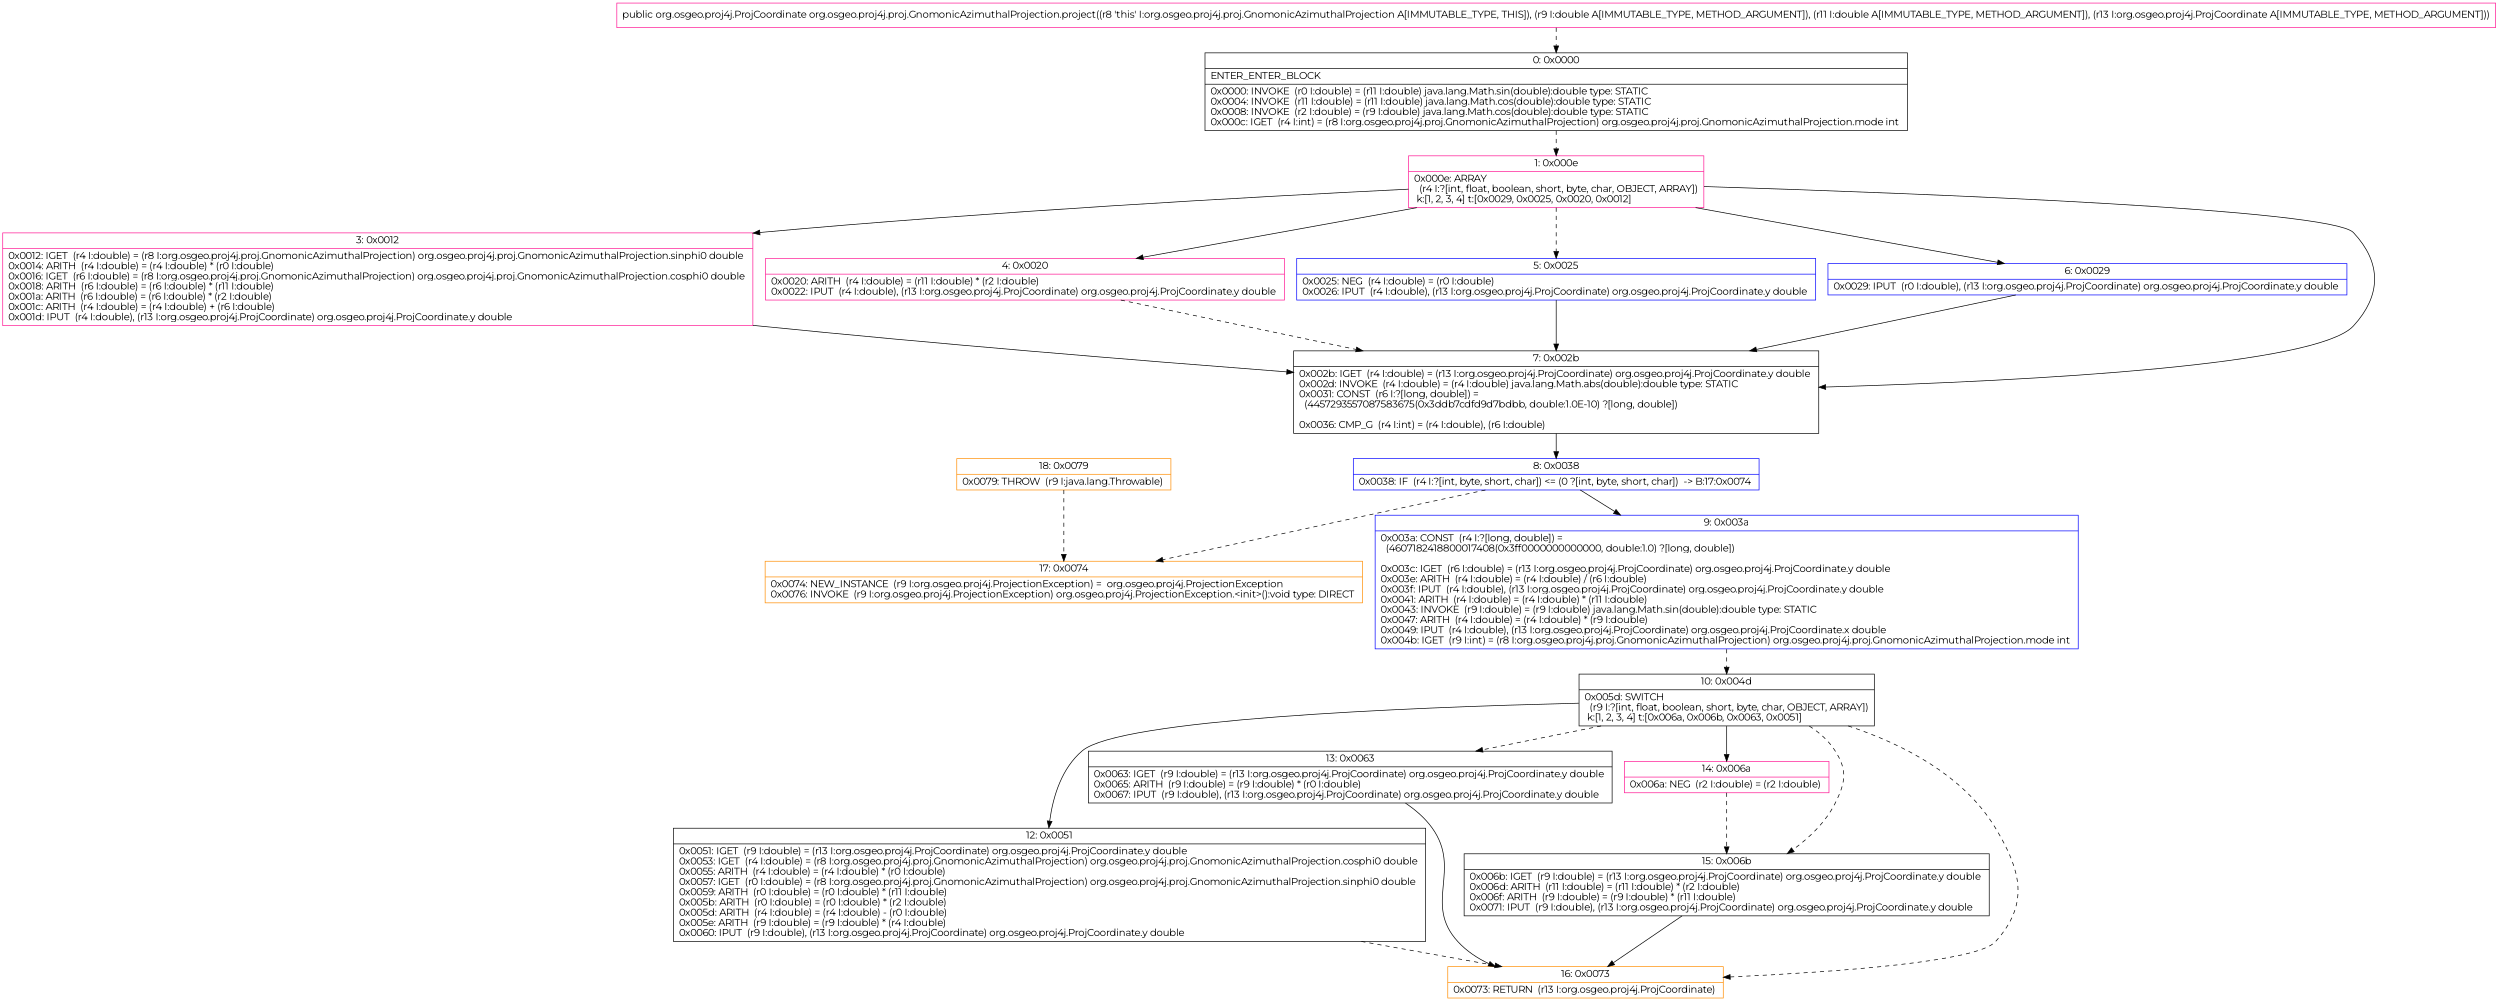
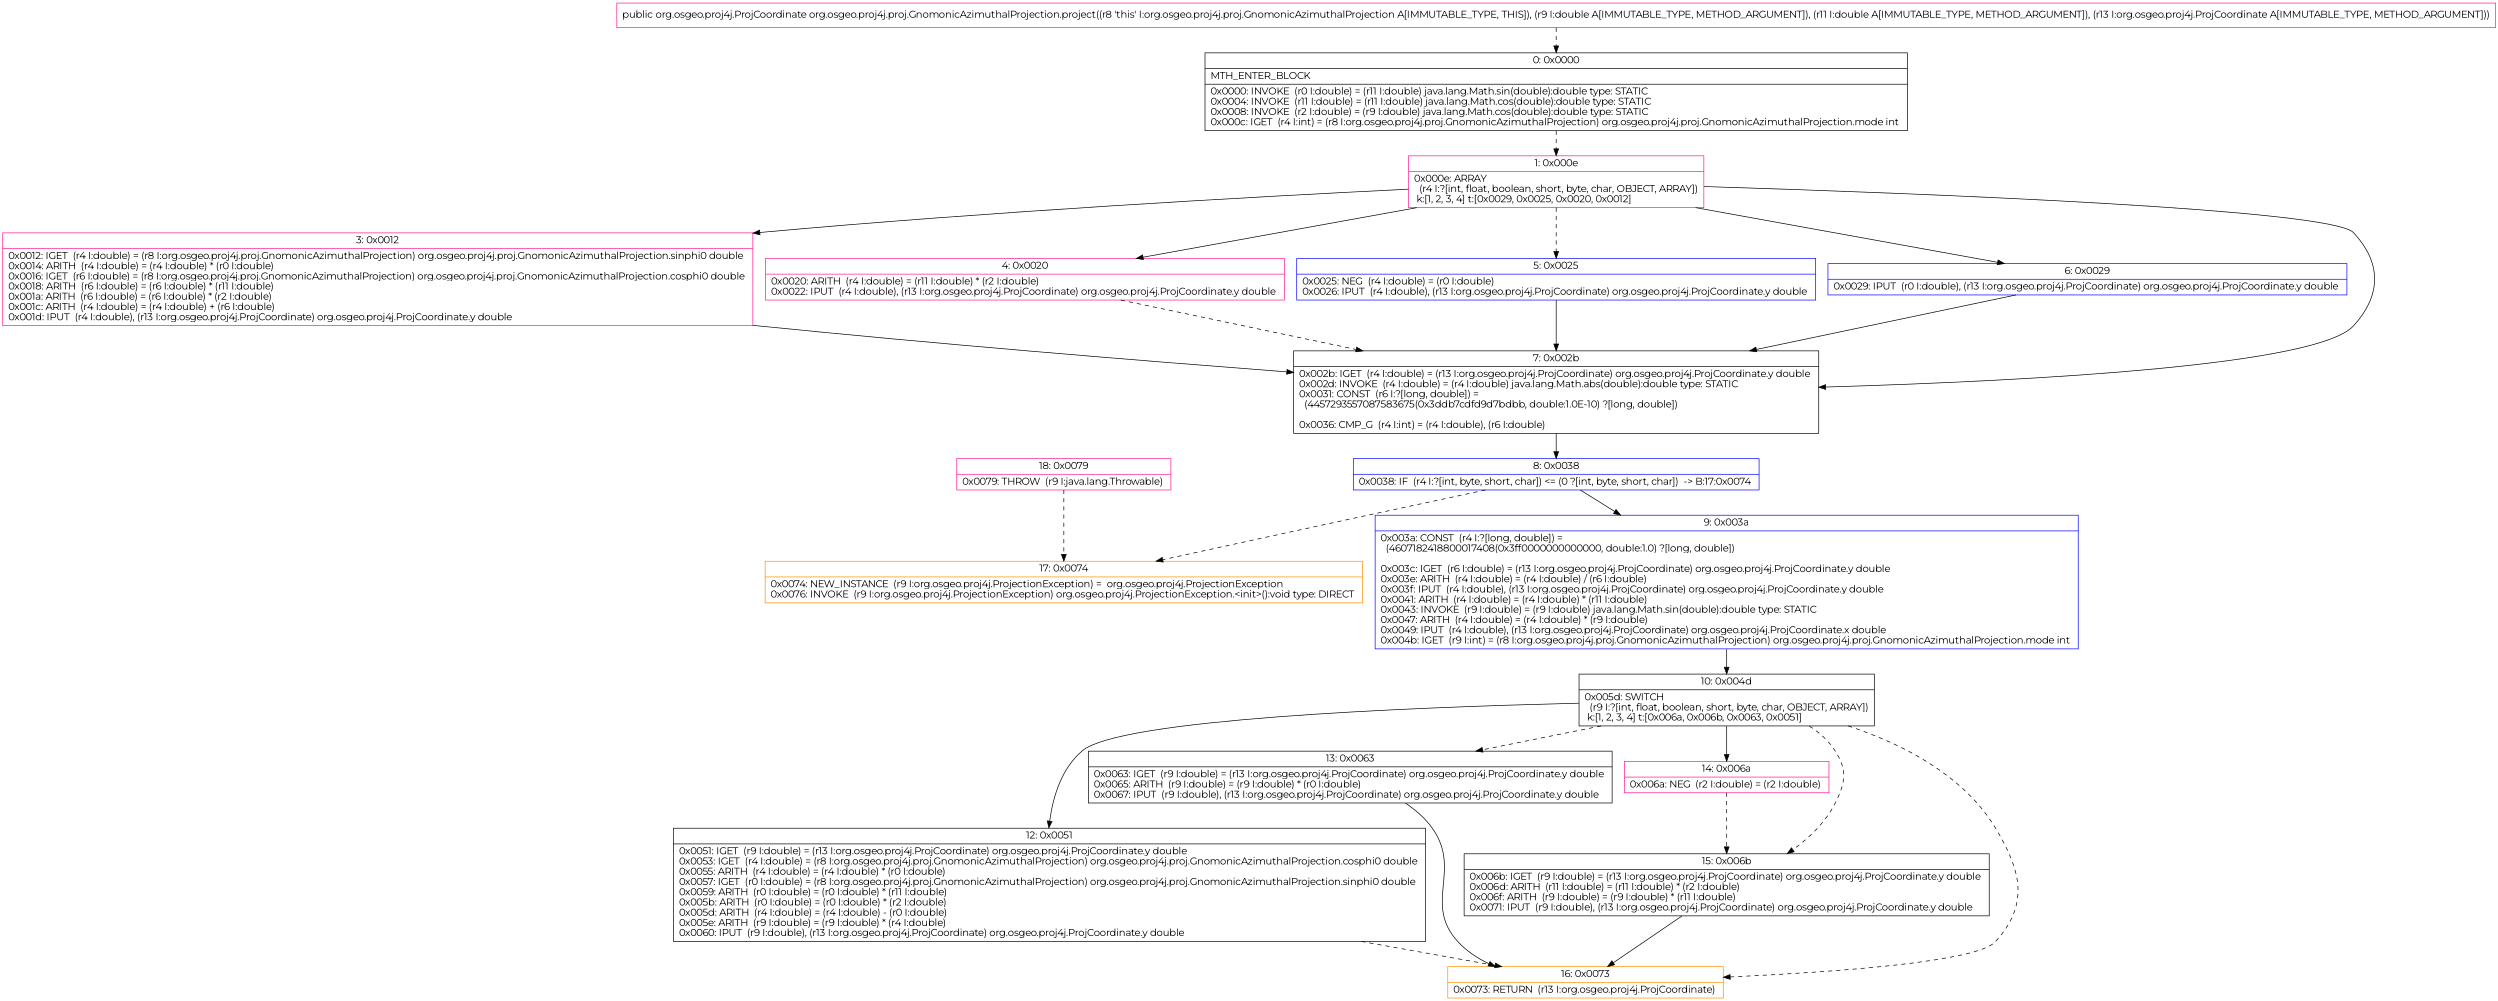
(1266, 76) -> (1261, 76)
(1064, 474) -> (1064, 474)
(1727, 658) -> (1727, 658)
